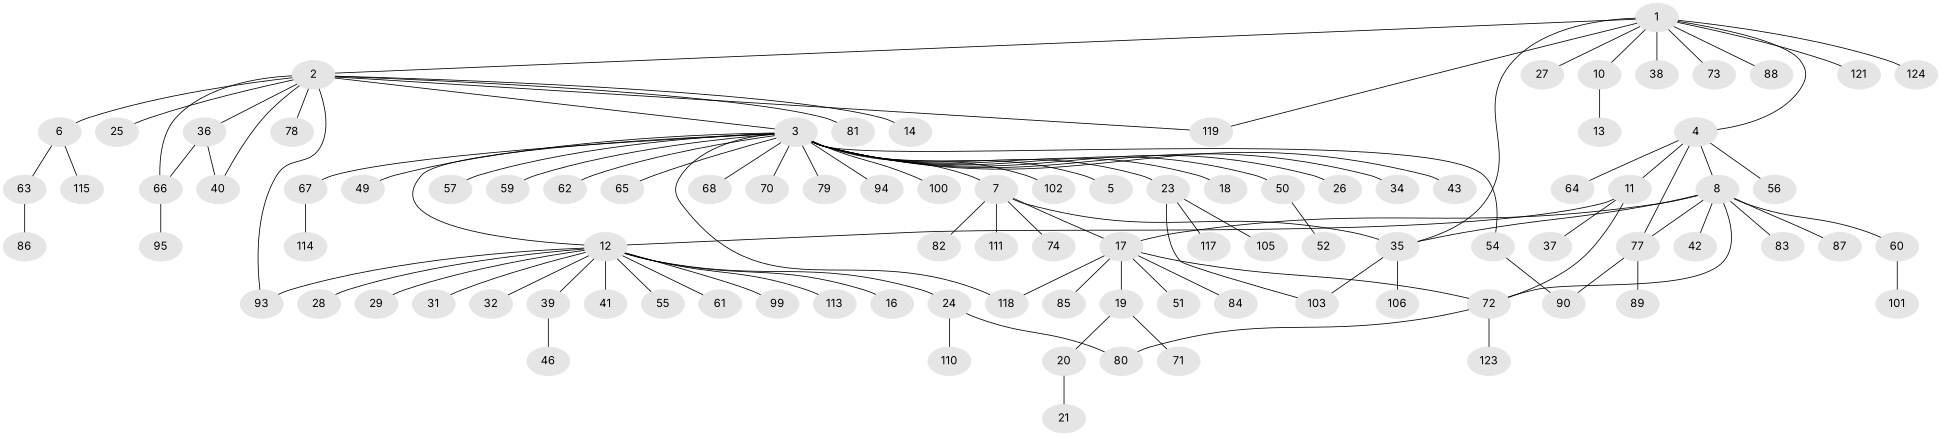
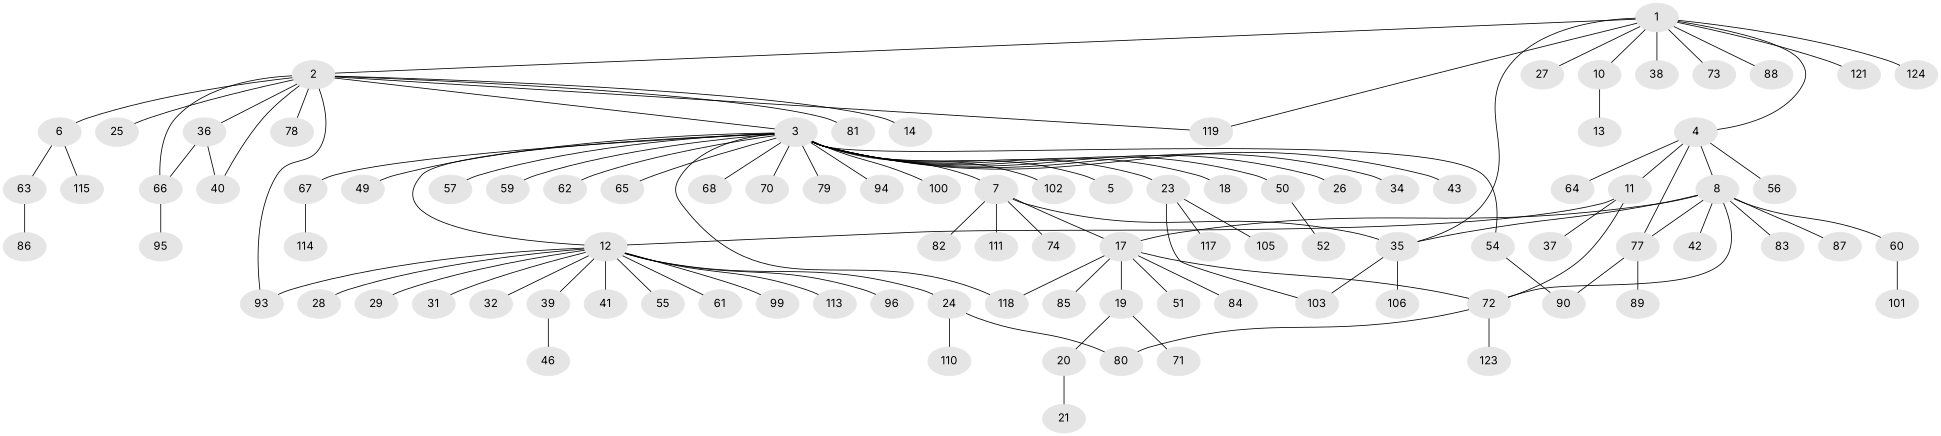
(892, 304) -> (892, 304)
